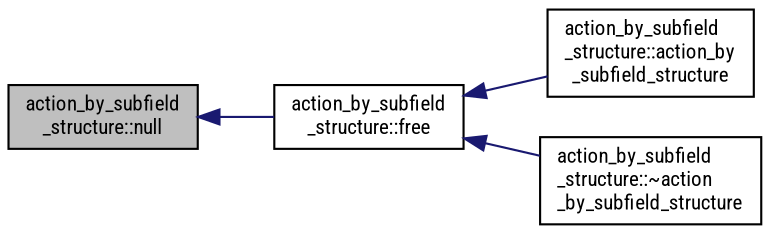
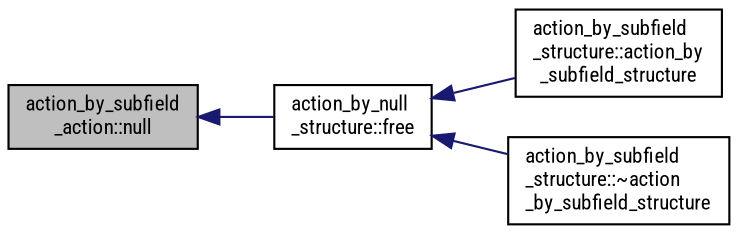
(103, 117) -> (103, 117)
(369, 117) -> (353, 117)
